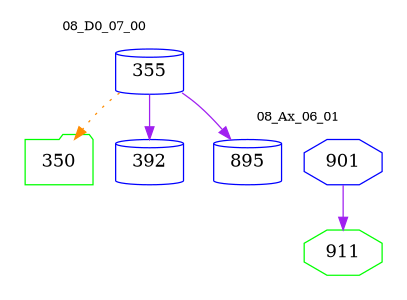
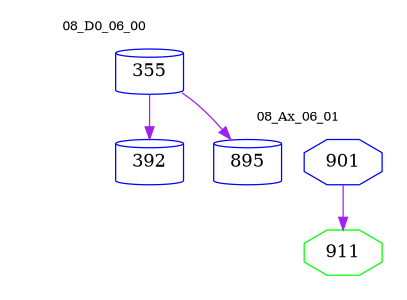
(104, 27) -> (104, 27)
(59, 162) -> none
